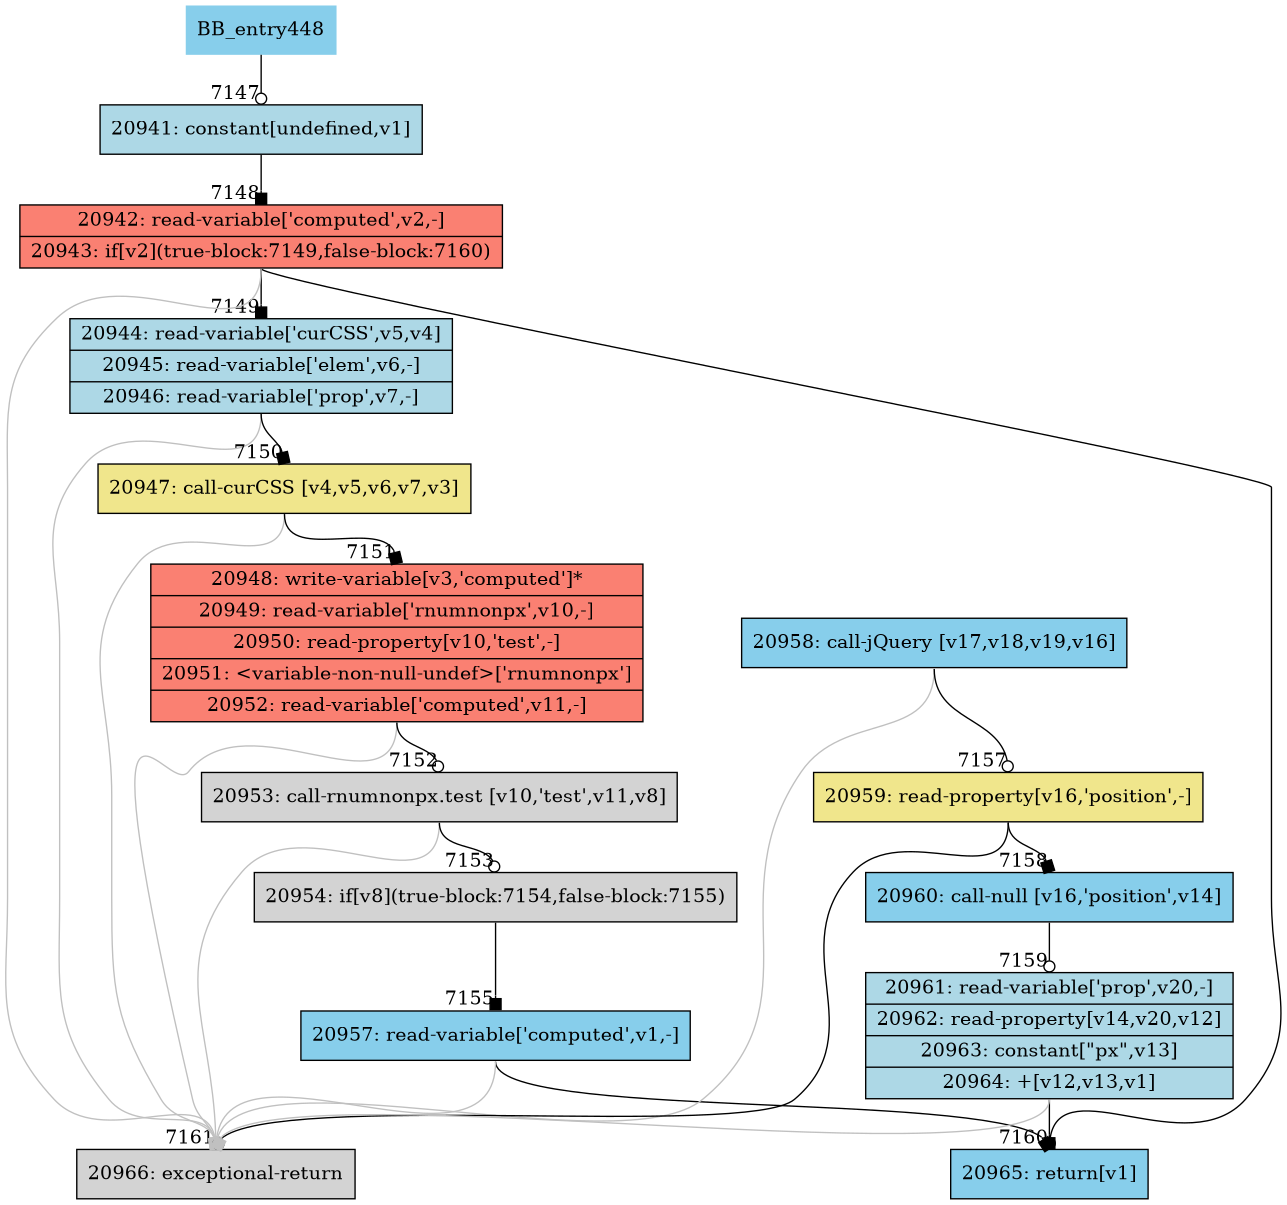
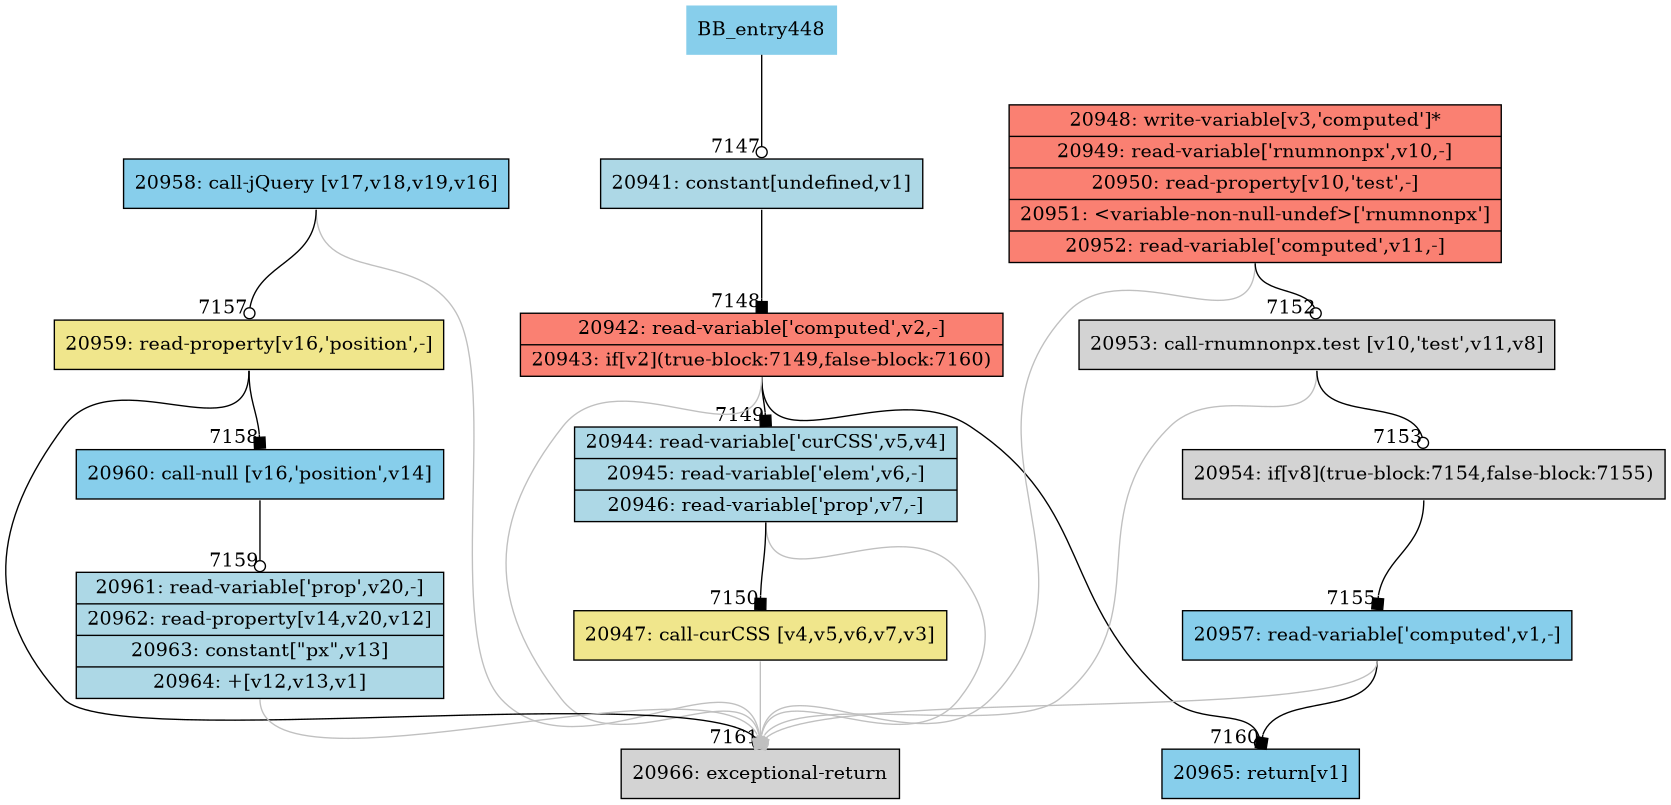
(334, 539) -> none
(1049, 1117) -> none
